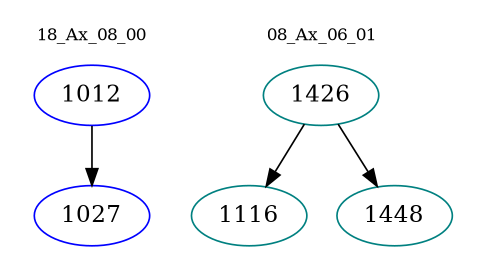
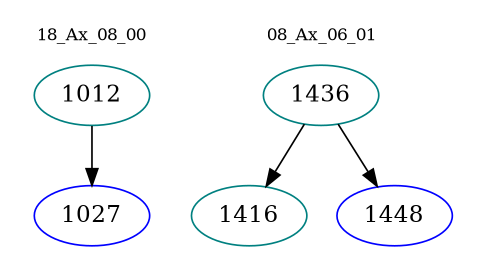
(92, 95) -> (92, 95)
(321, 95) -> (321, 95)
(249, 216) -> (249, 216)
(395, 216) -> (395, 216)
